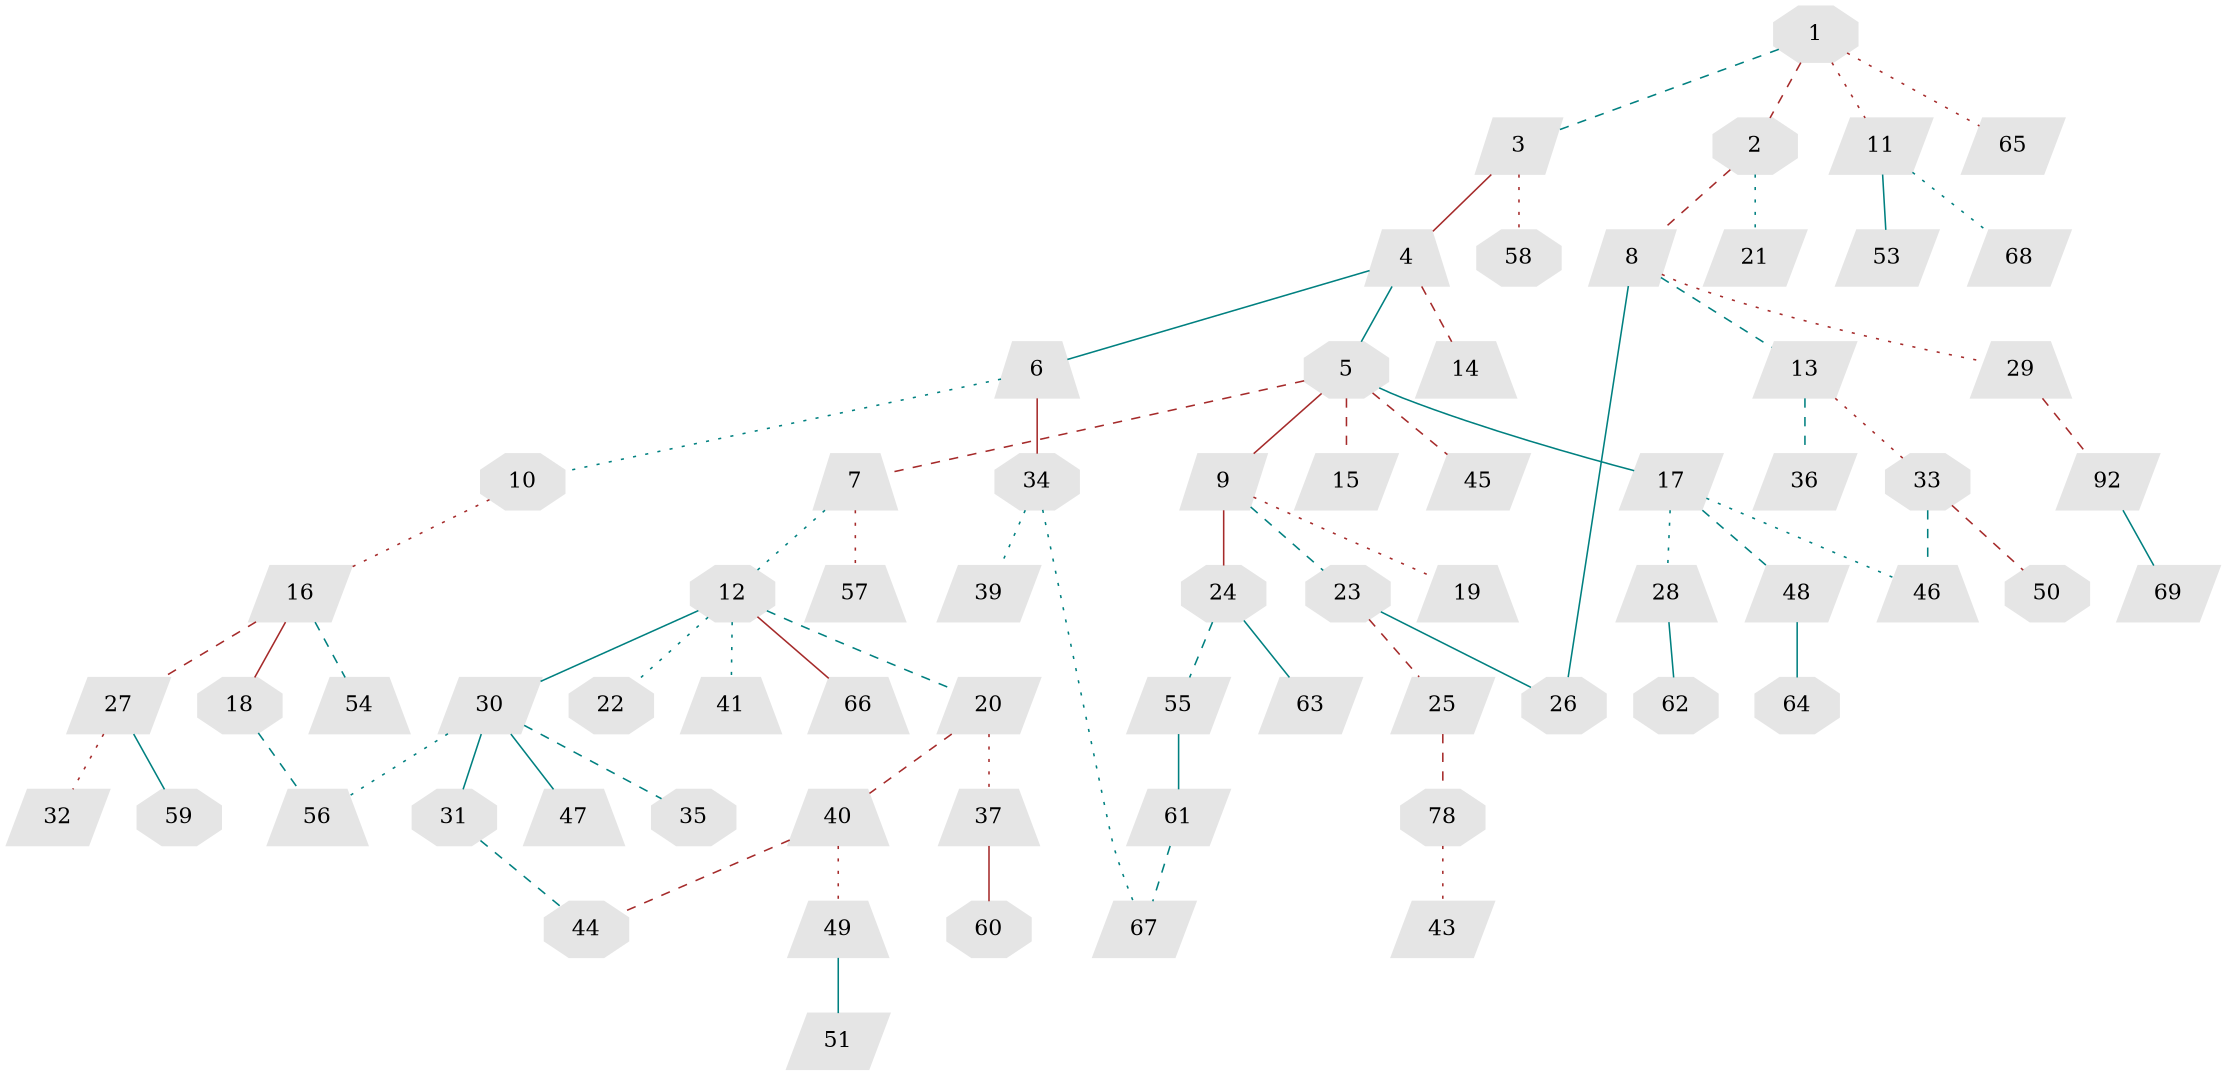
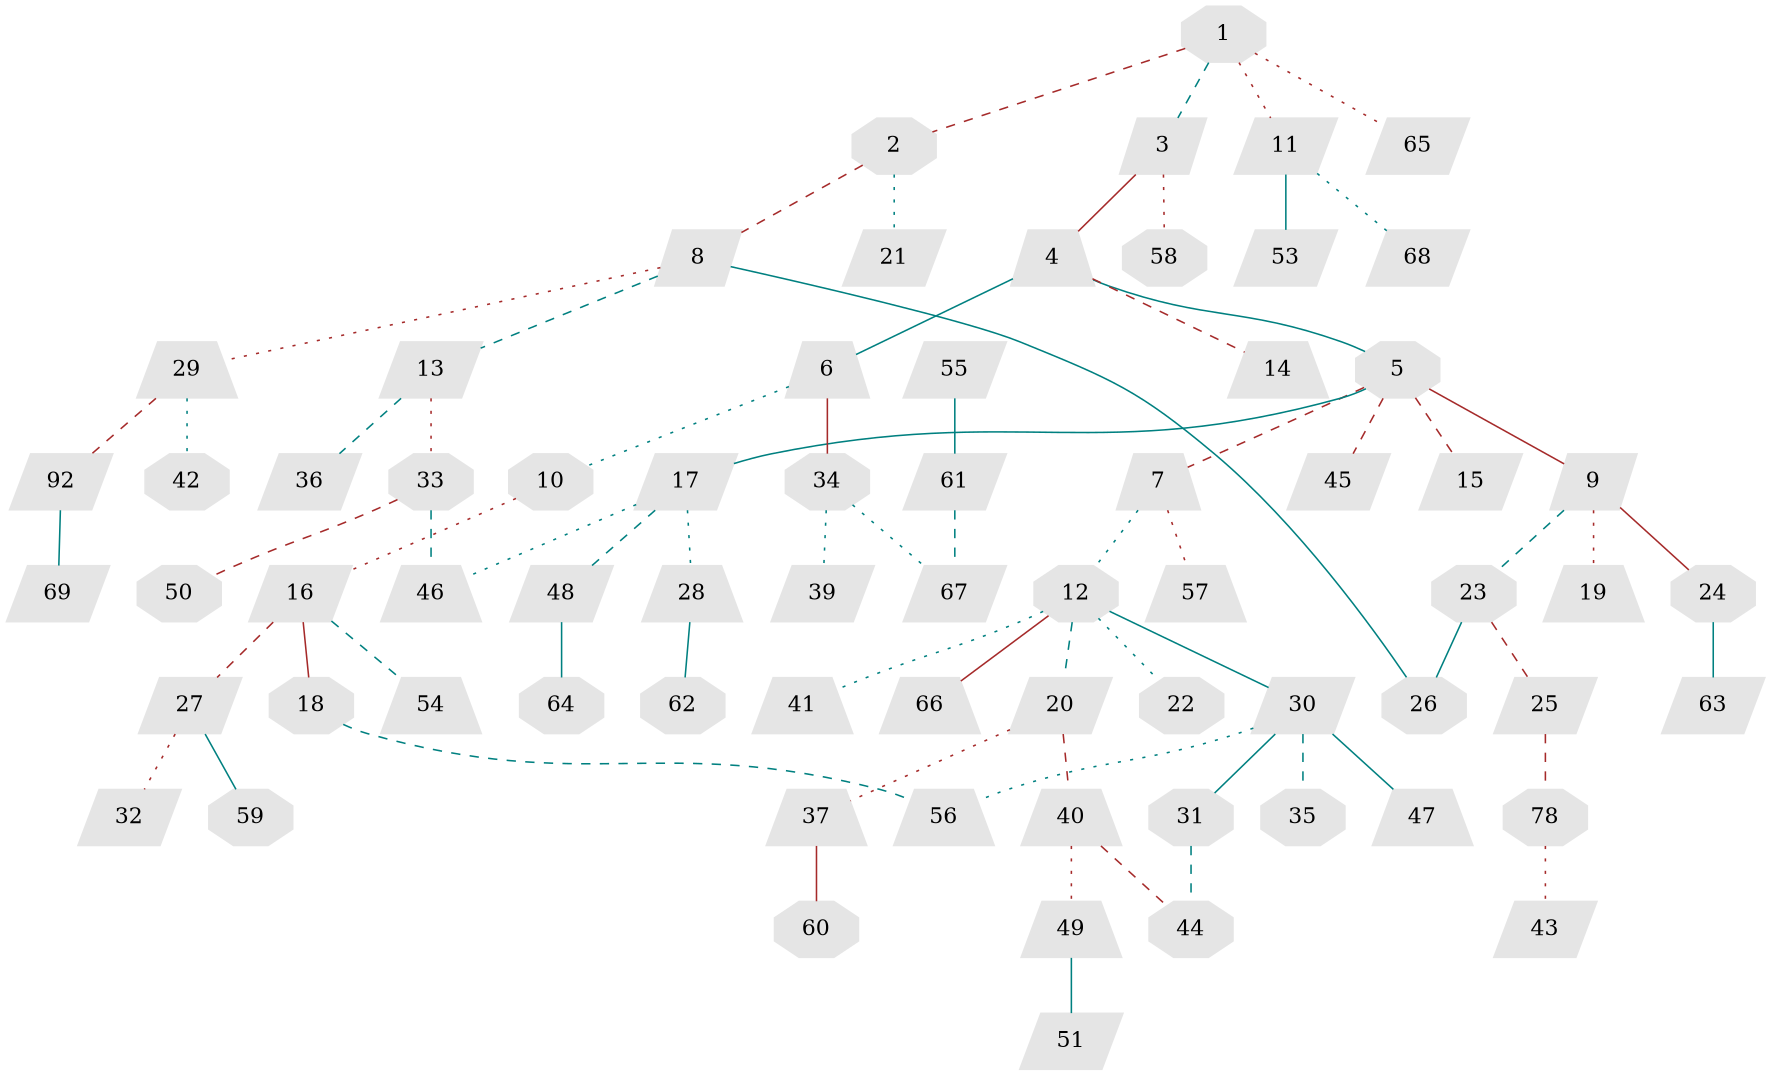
none -> (187, 482)
(1201, 650) -> none
